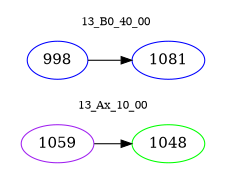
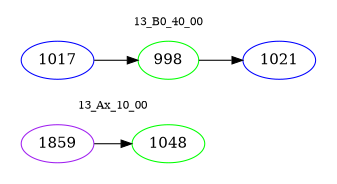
none -> (58, 60)
(58, 60) -> (168, 60)
(168, 60) -> (279, 60)
(58, 144) -> (58, 144)
